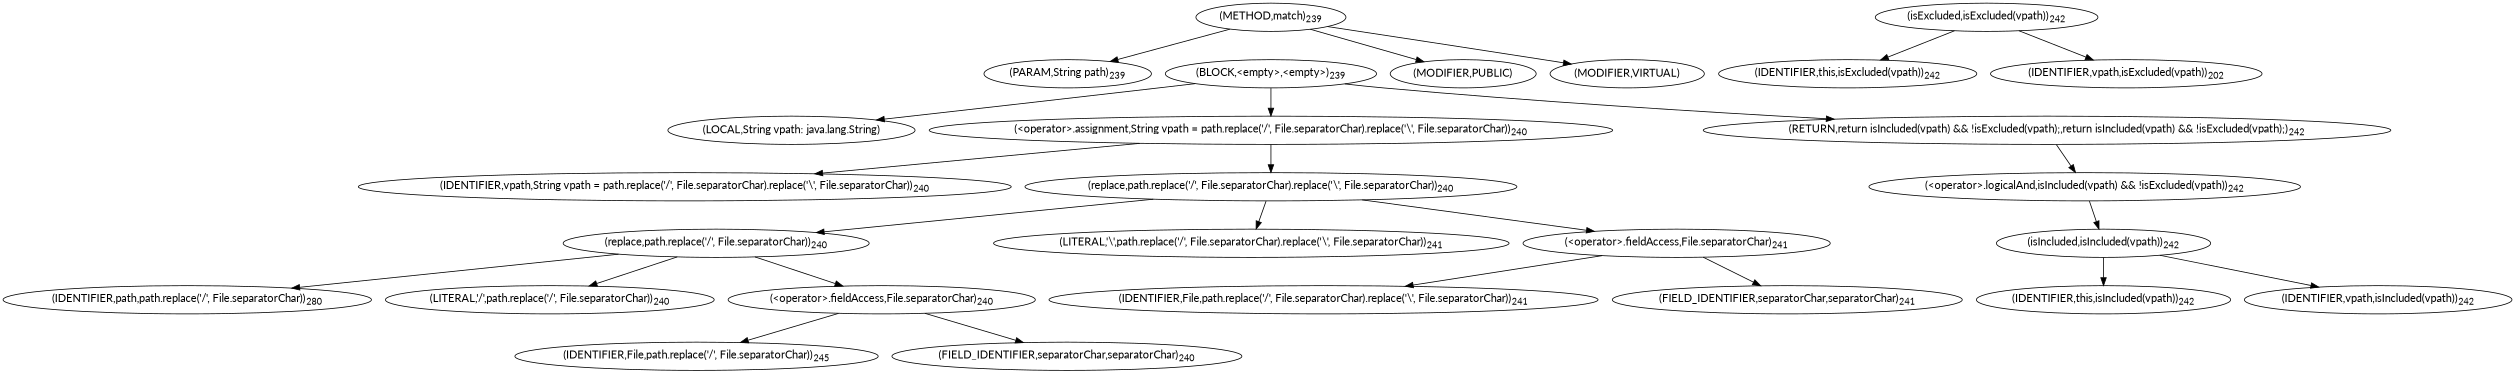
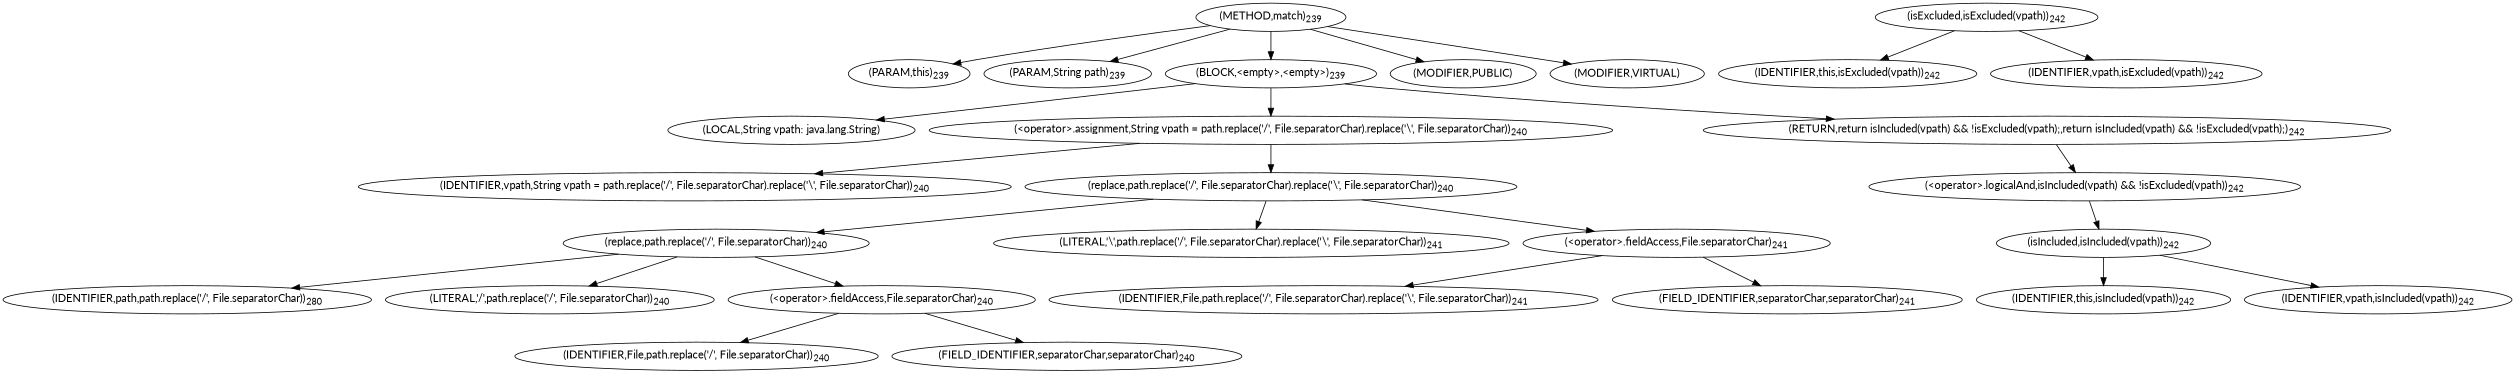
none -> (1271, 42)
(2216, 73) -> (2216, 73)
none -> (909, 74)
(822, 355) -> (822, 355)
